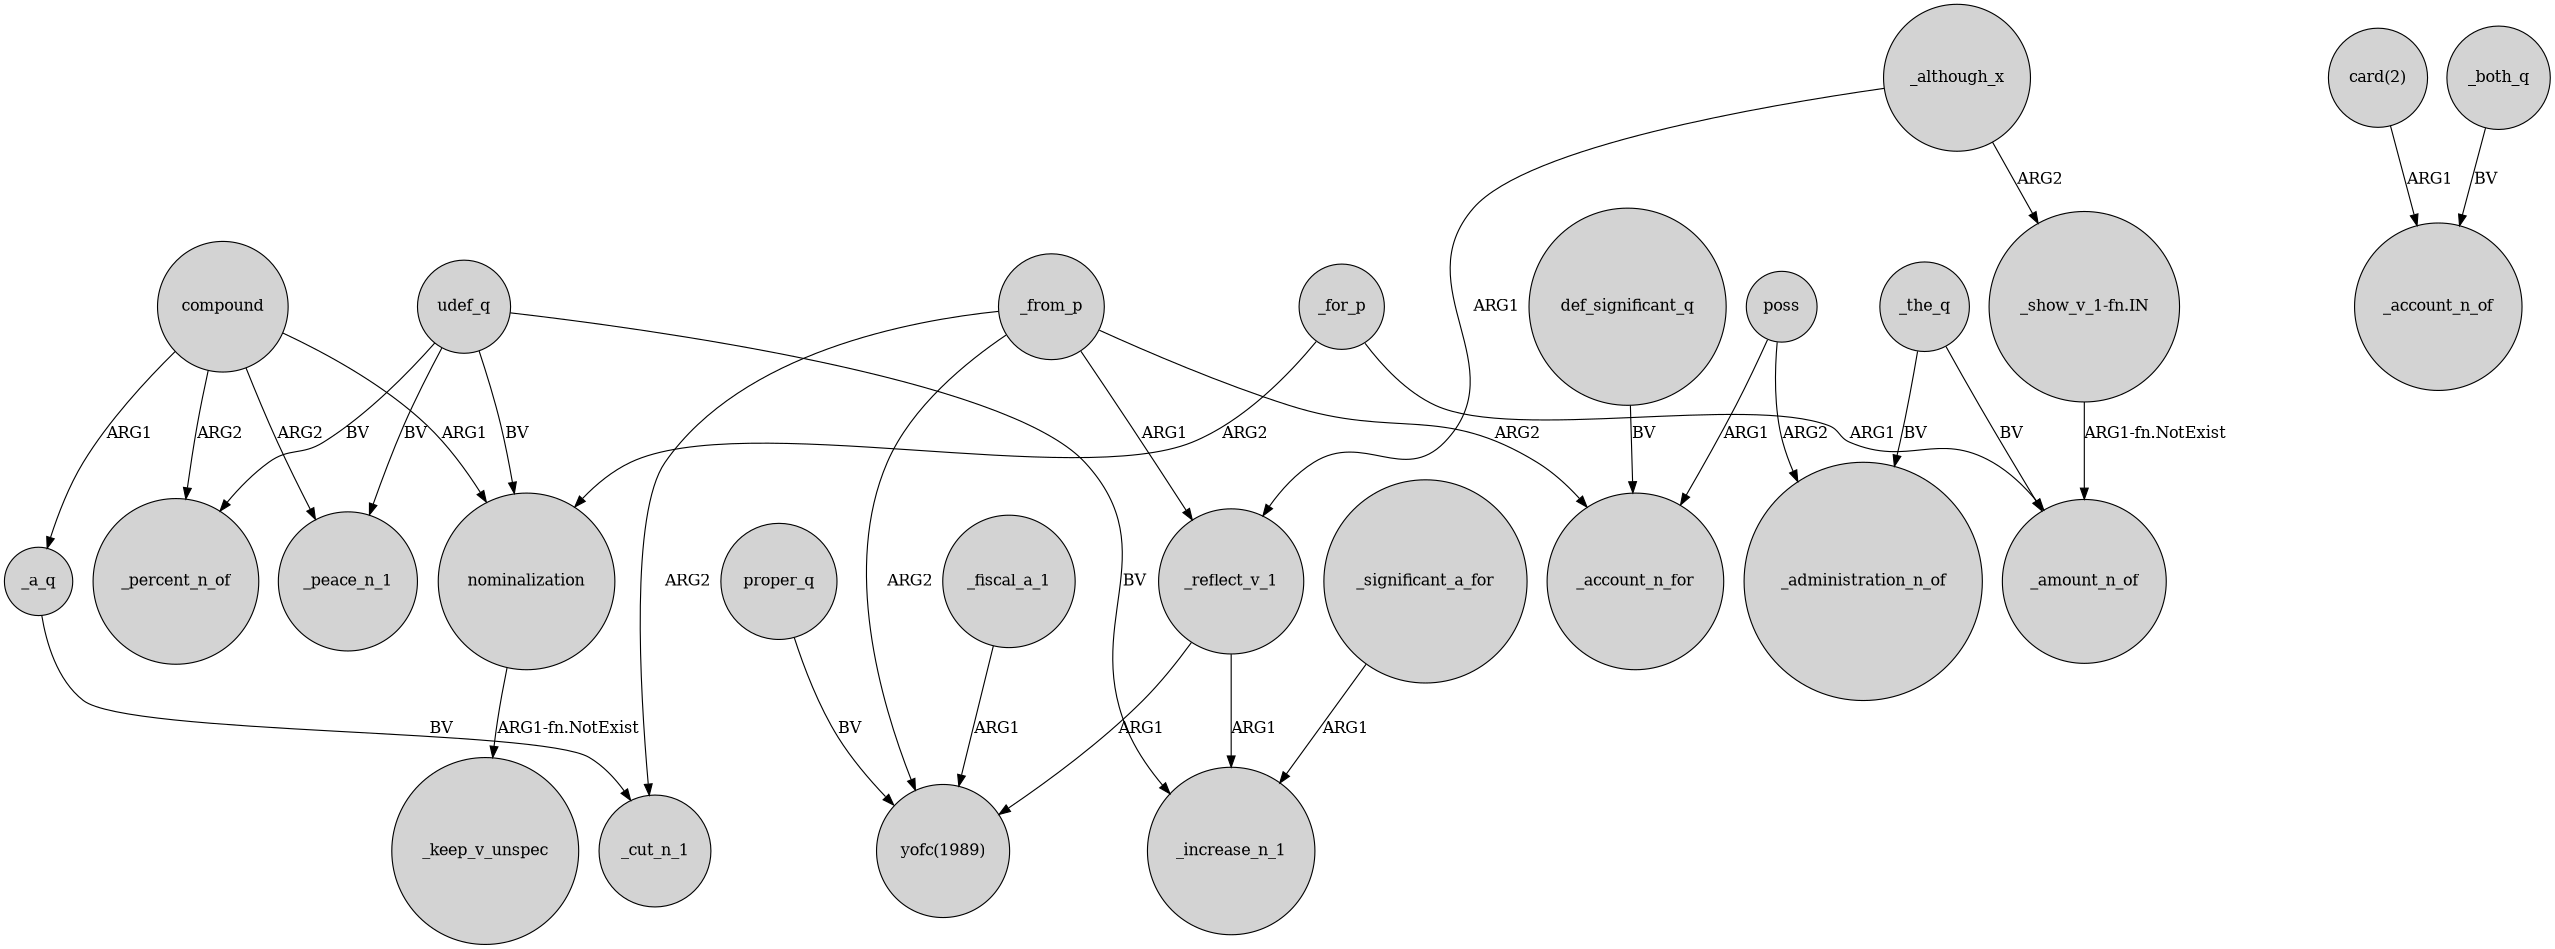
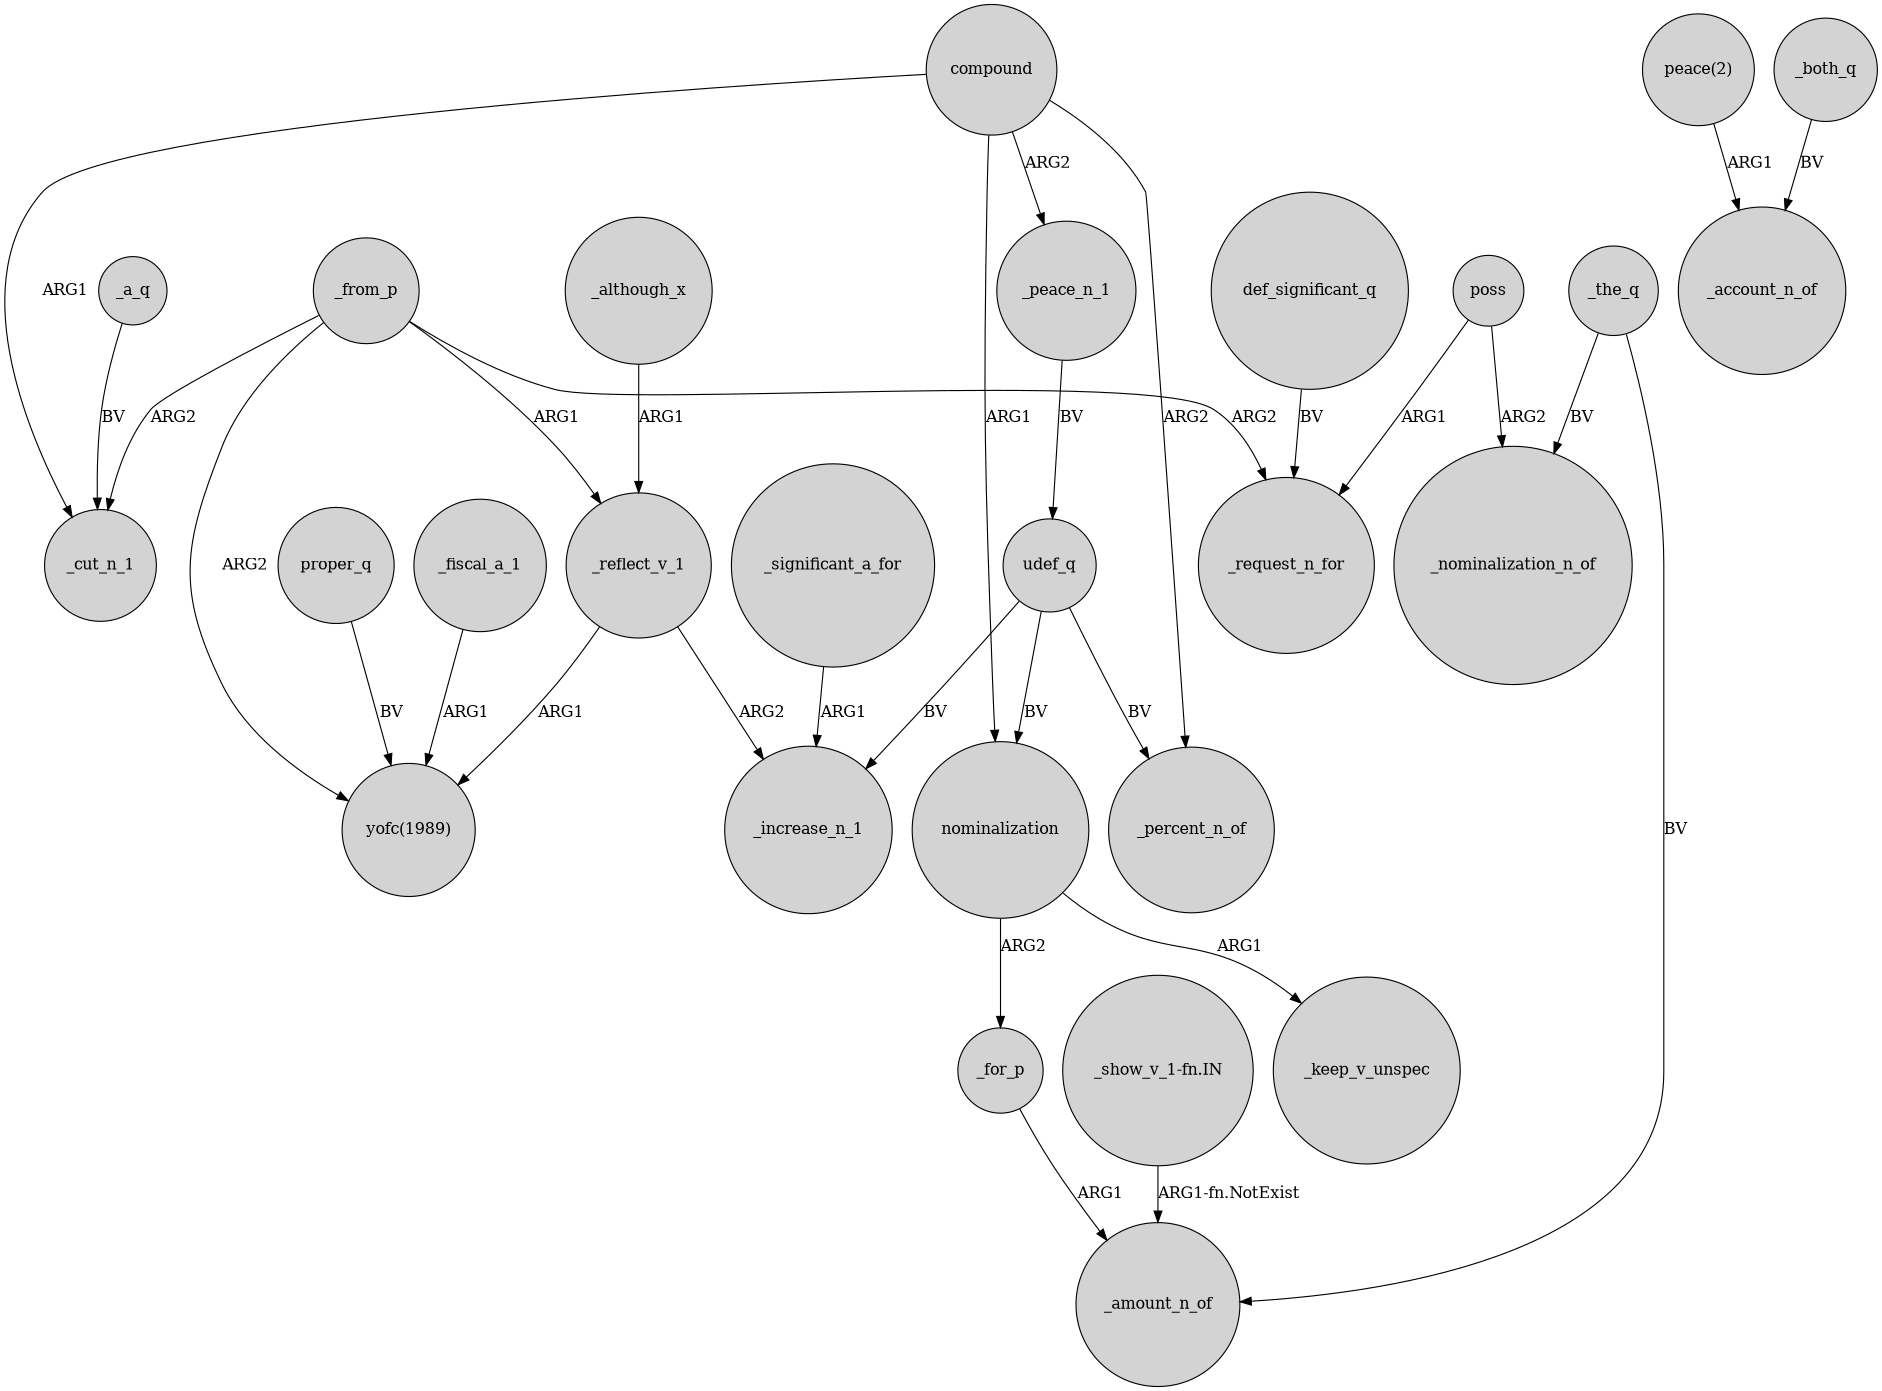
(2378, 78) -> (1698, 70)
(2012, 178) -> none
(404, 425) -> (1058, 434)
(101, 437) -> (313, 126)
(961, 453) -> (1000, 967)
(1635, 581) -> (1286, 565)
(1863, 581) -> (1513, 565)
(568, 729) -> (1240, 947)
(1254, 729) -> (762, 713)
